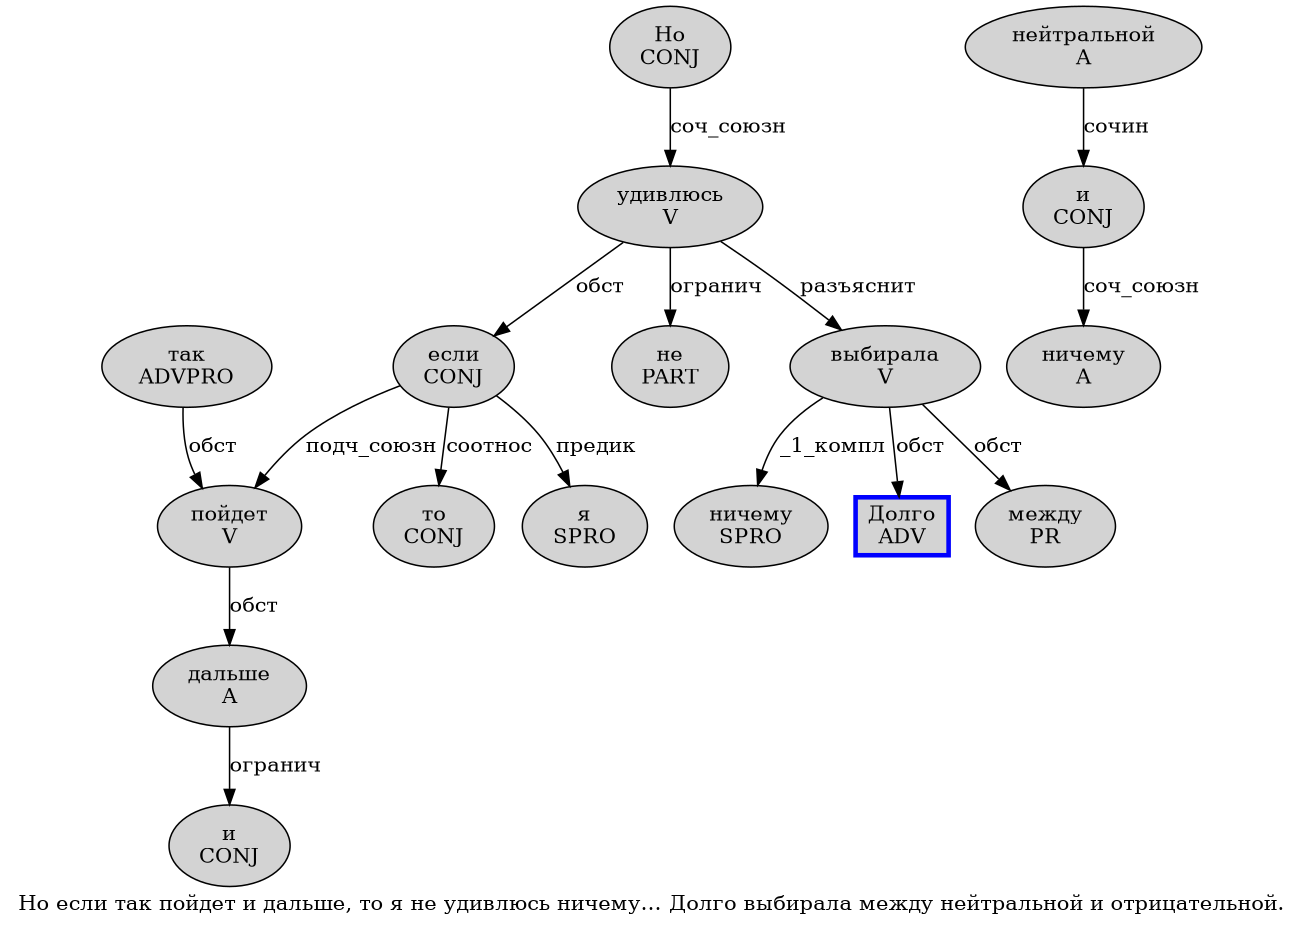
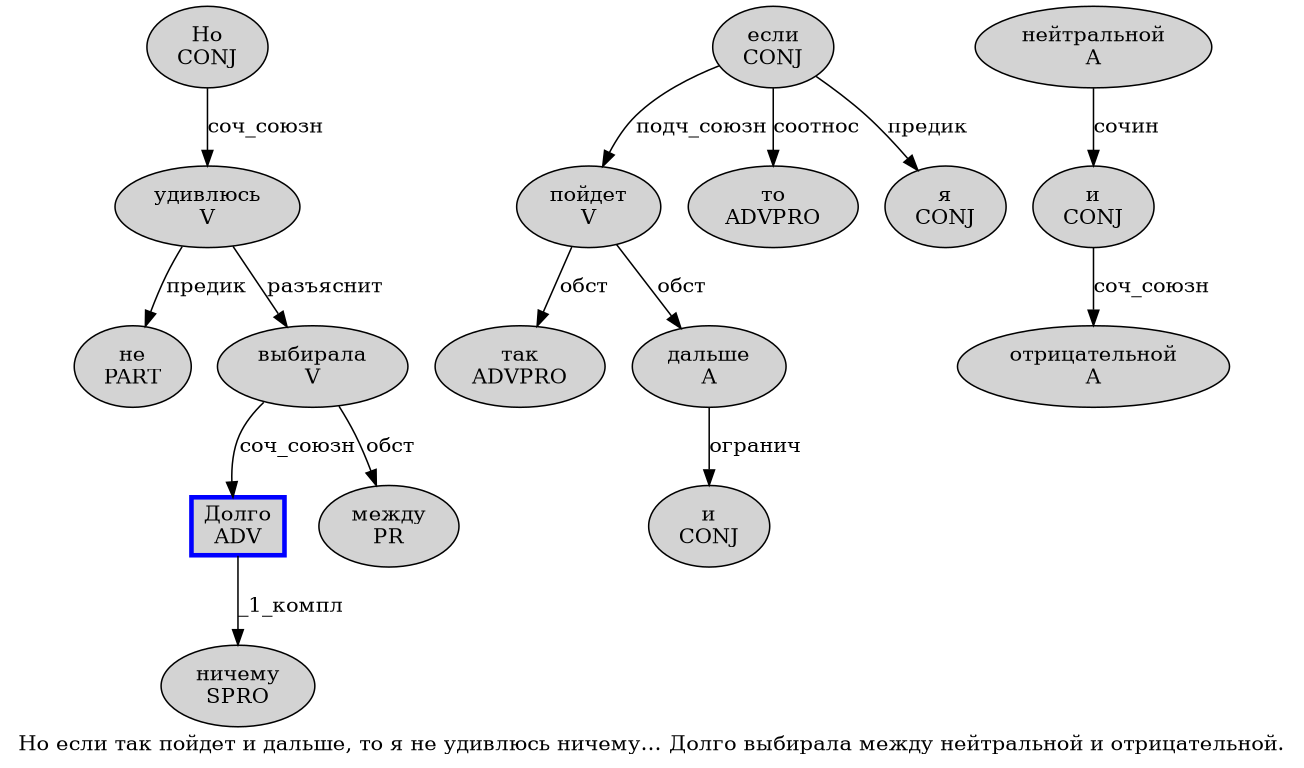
(565, 285) -> none
(717, 287) -> (207, 287)
(1084, 367) -> (1093, 367)
(786, 428) -> (238, 593)
(185, 442) -> (558, 280)
(920, 446) -> (297, 446)
(434, 526) -> (773, 207)
(585, 526) -> (946, 207)
